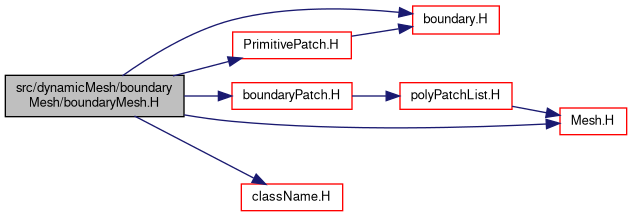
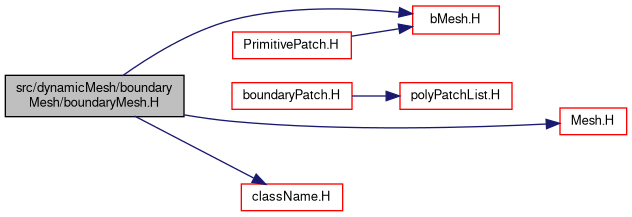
(456, 20) -> (456, 20)
(201, 69) -> none
(201, 96) -> none
(529, 110) -> none
